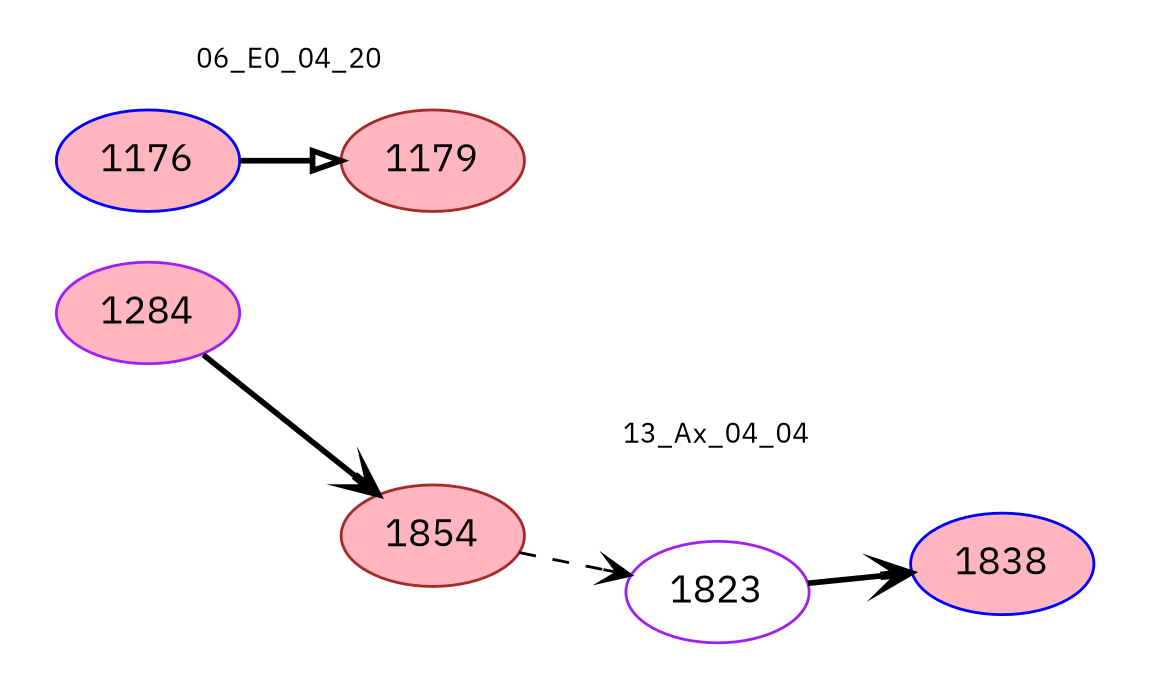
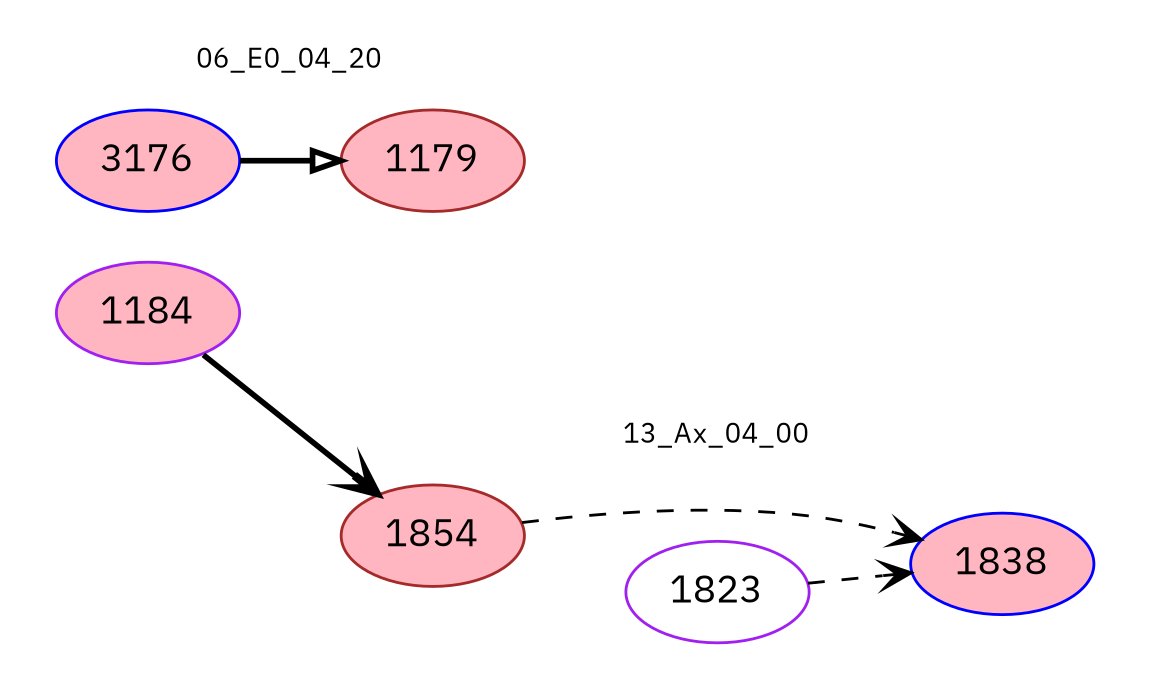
(148, 161) -> (148, 161)
(148, 313) -> (148, 313)
(718, 436) -> (718, 436)
(561, 561) -> (709, 510)
(845, 579) -> (845, 579)
